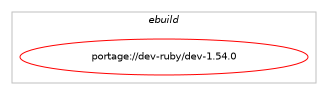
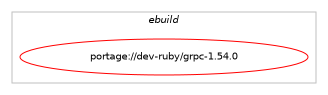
(164, 57) -> (164, 57)
